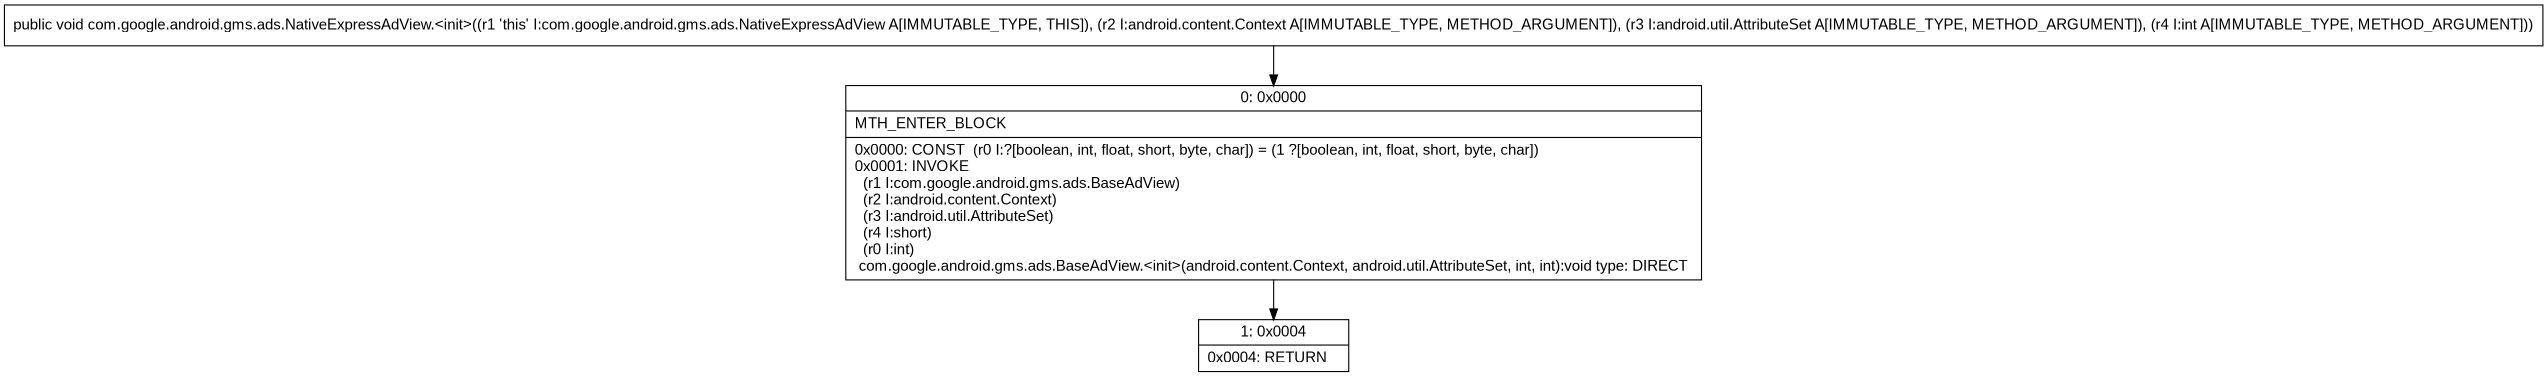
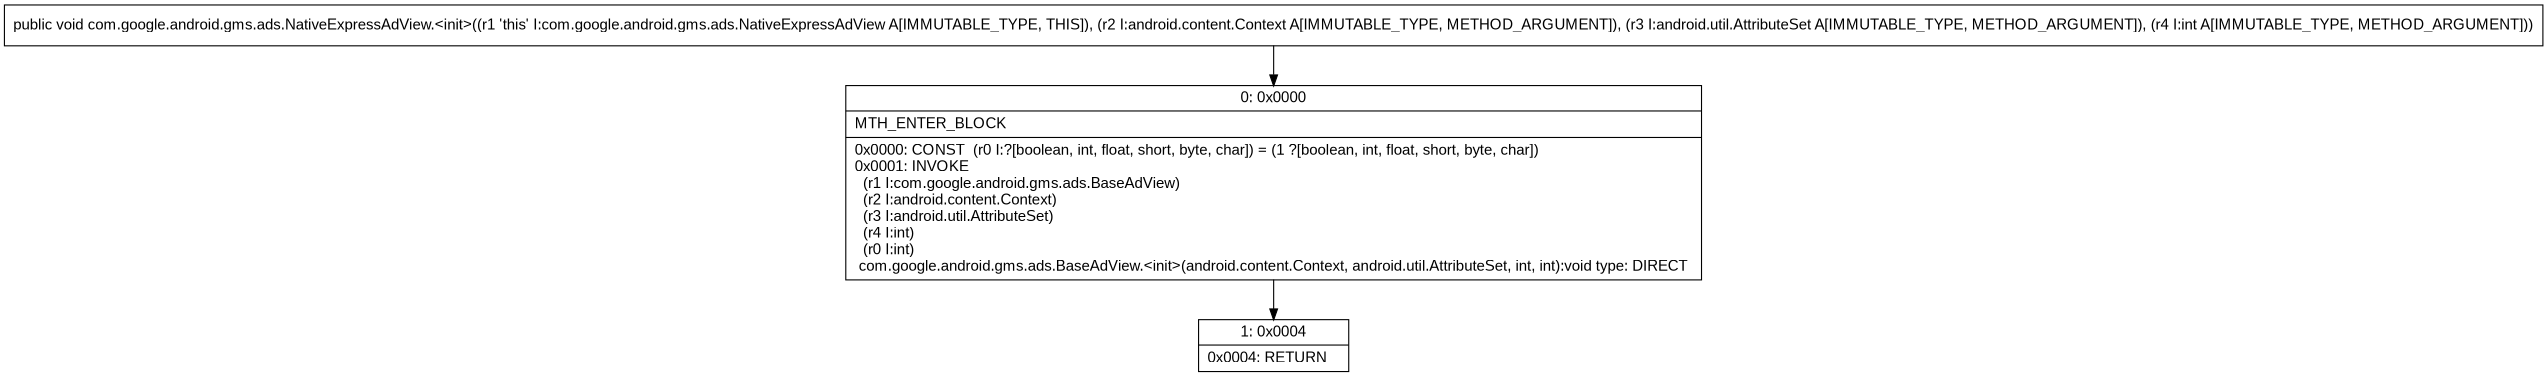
(893, 233) -> (885, 233)
